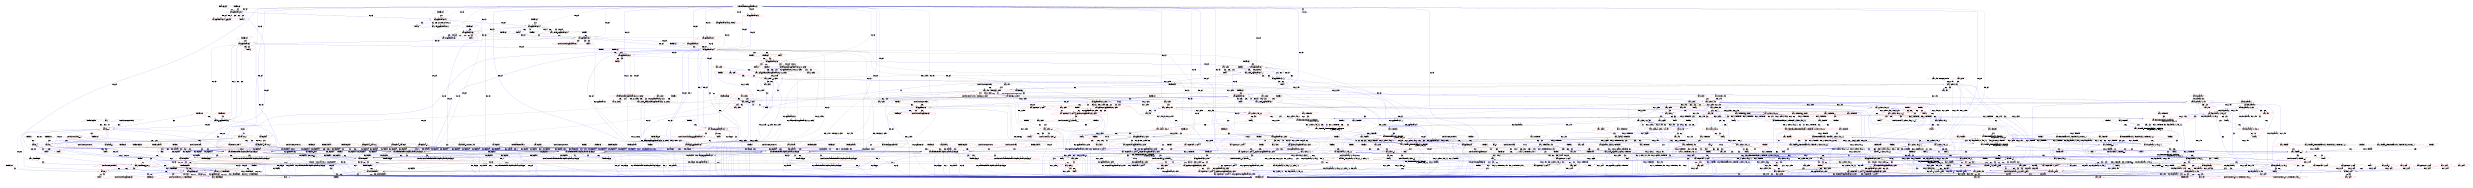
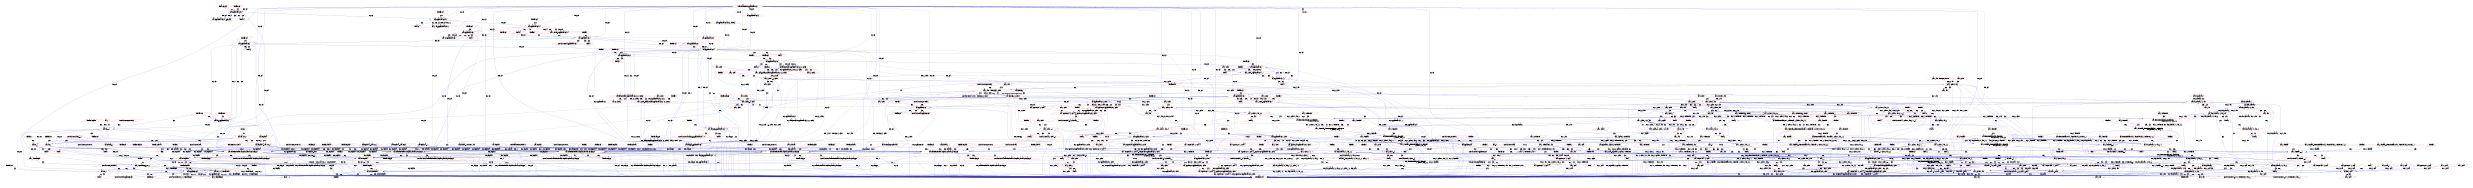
(568, 44) -> (568, 44)
(1622, 129) -> none
(235, 145) -> (235, 145)
(518, 145) -> (518, 145)
